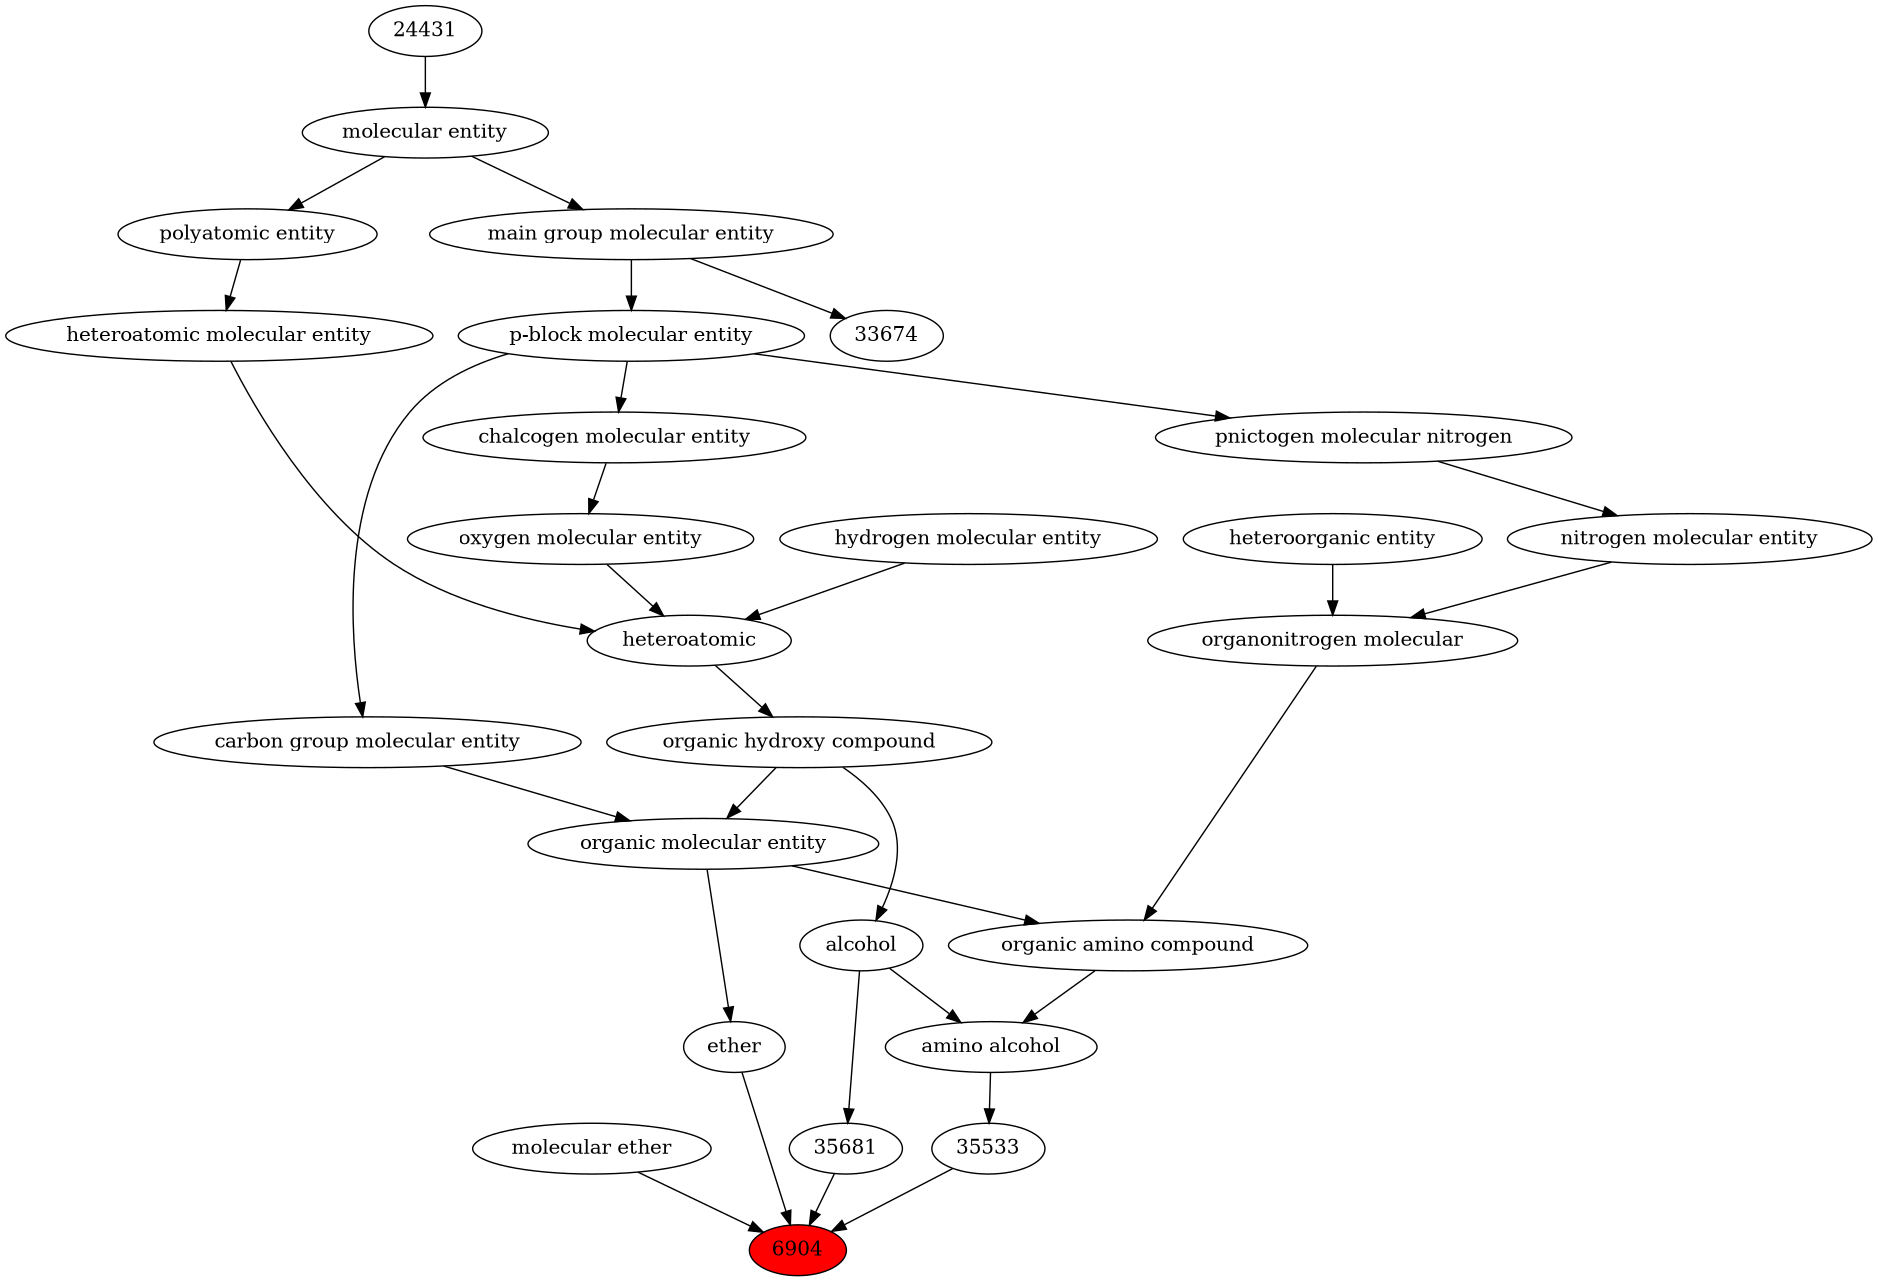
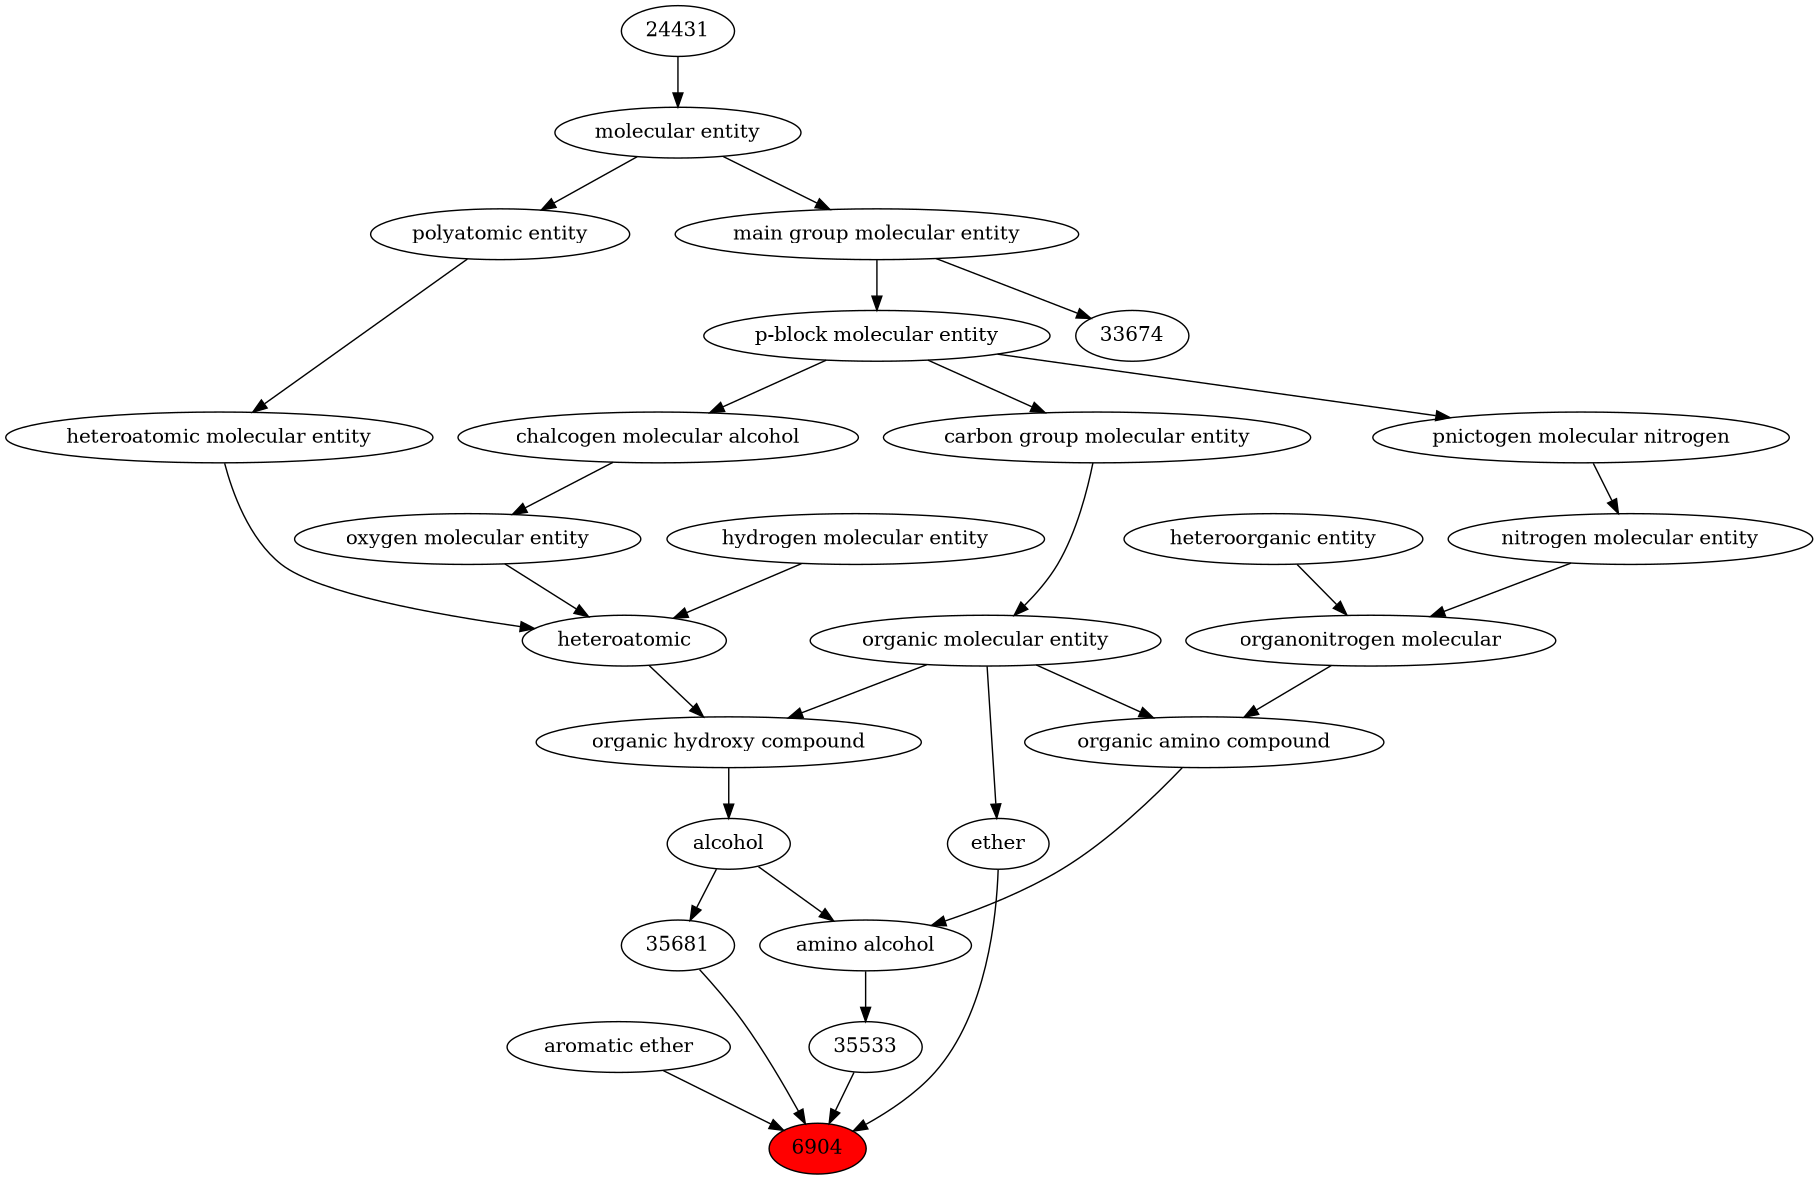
(614, 437) -> (658, 437)
(757, 788) -> (864, 689)
(592, 1149) -> (619, 1047)
